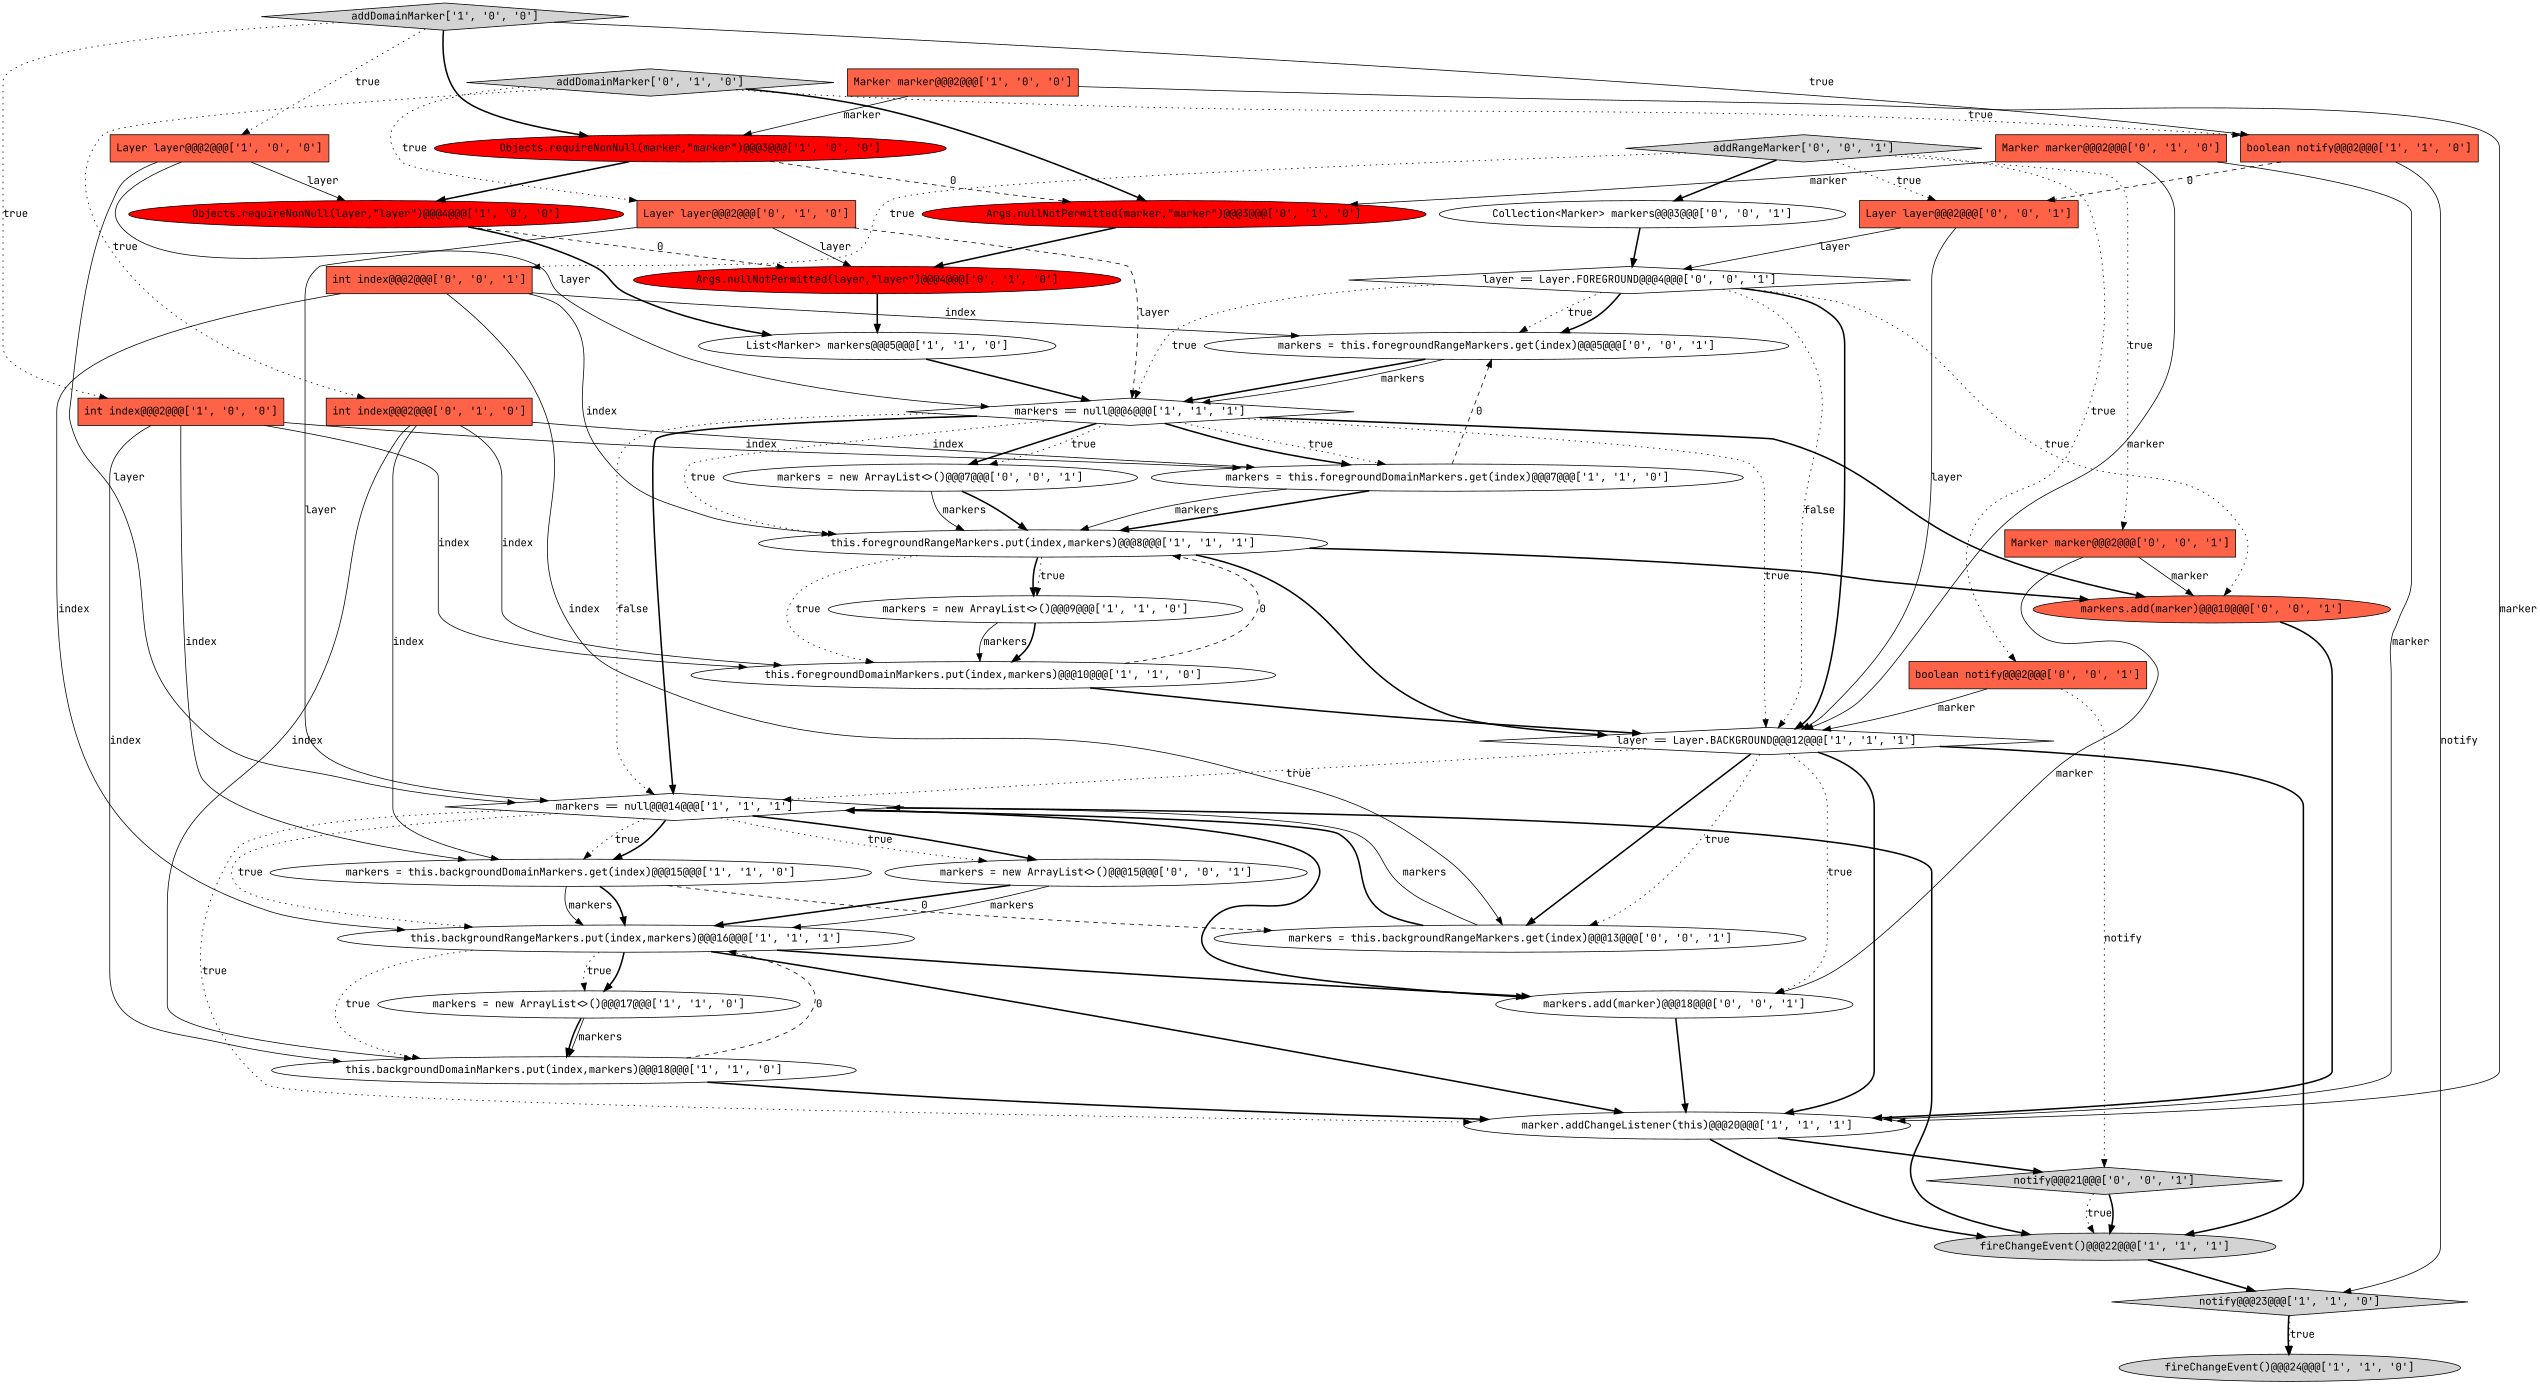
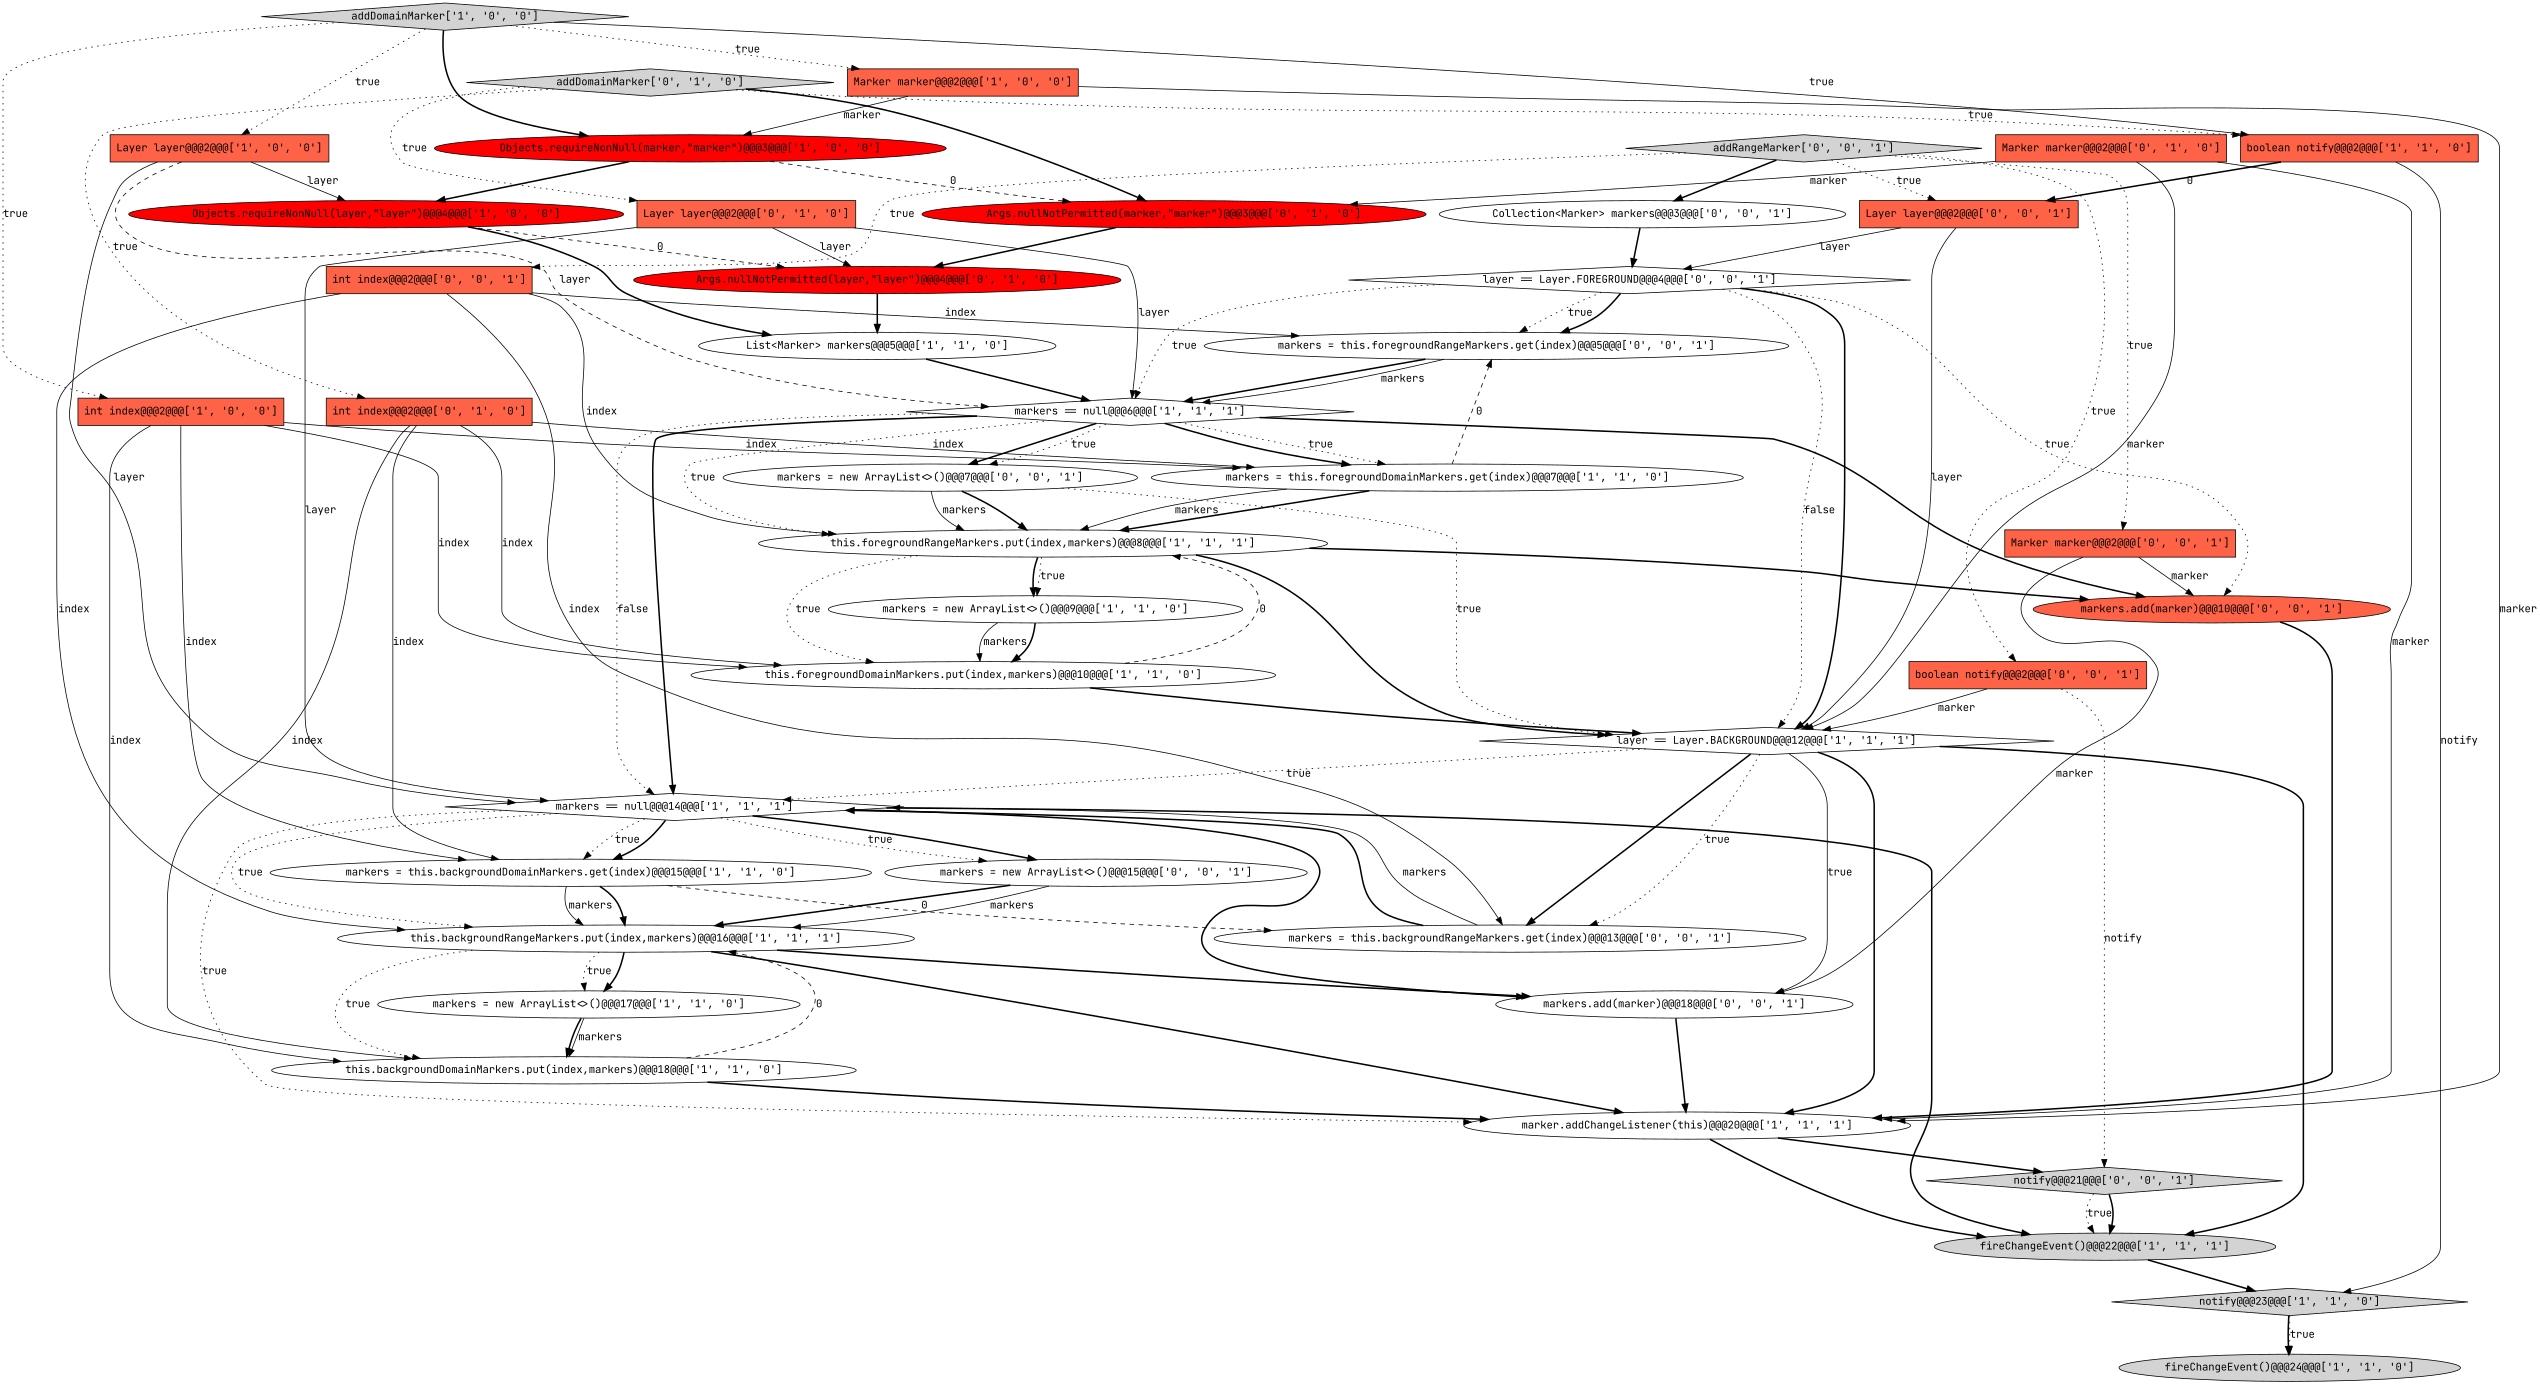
none -> (681, 47)
(2168, 181) -> (2168, 181)
(1054, 253) -> (1054, 253)
(514, 259) -> (514, 259)
(1627, 445) -> (1411, 527)
(1827, 875) -> (1827, 875)
